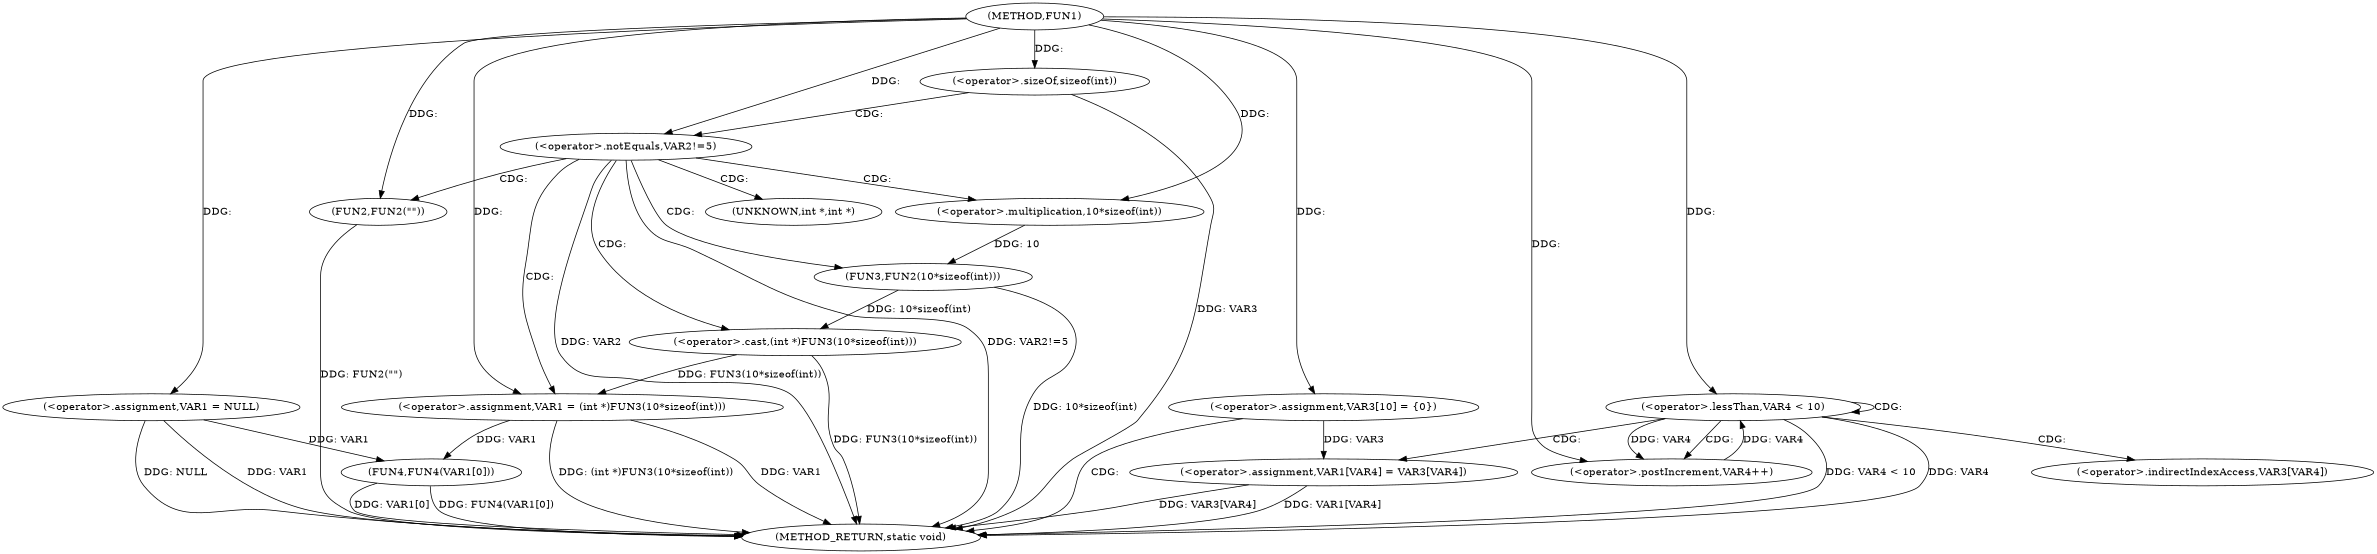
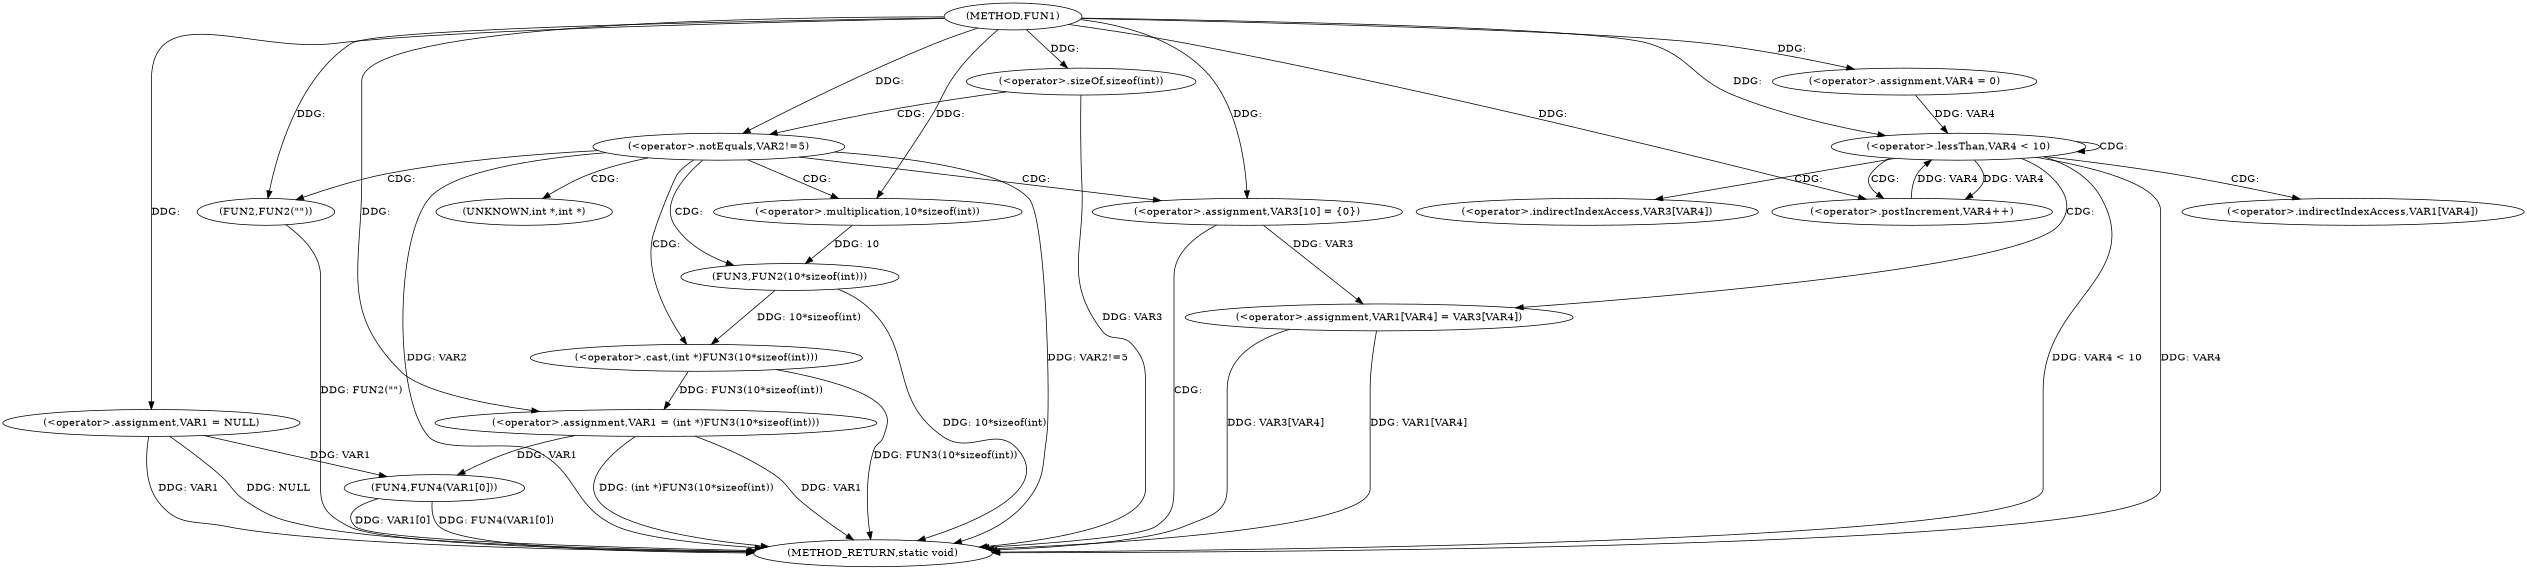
none -> (1905, 82)
none -> (2353, 212)
(525, 266) -> (976, 178)
